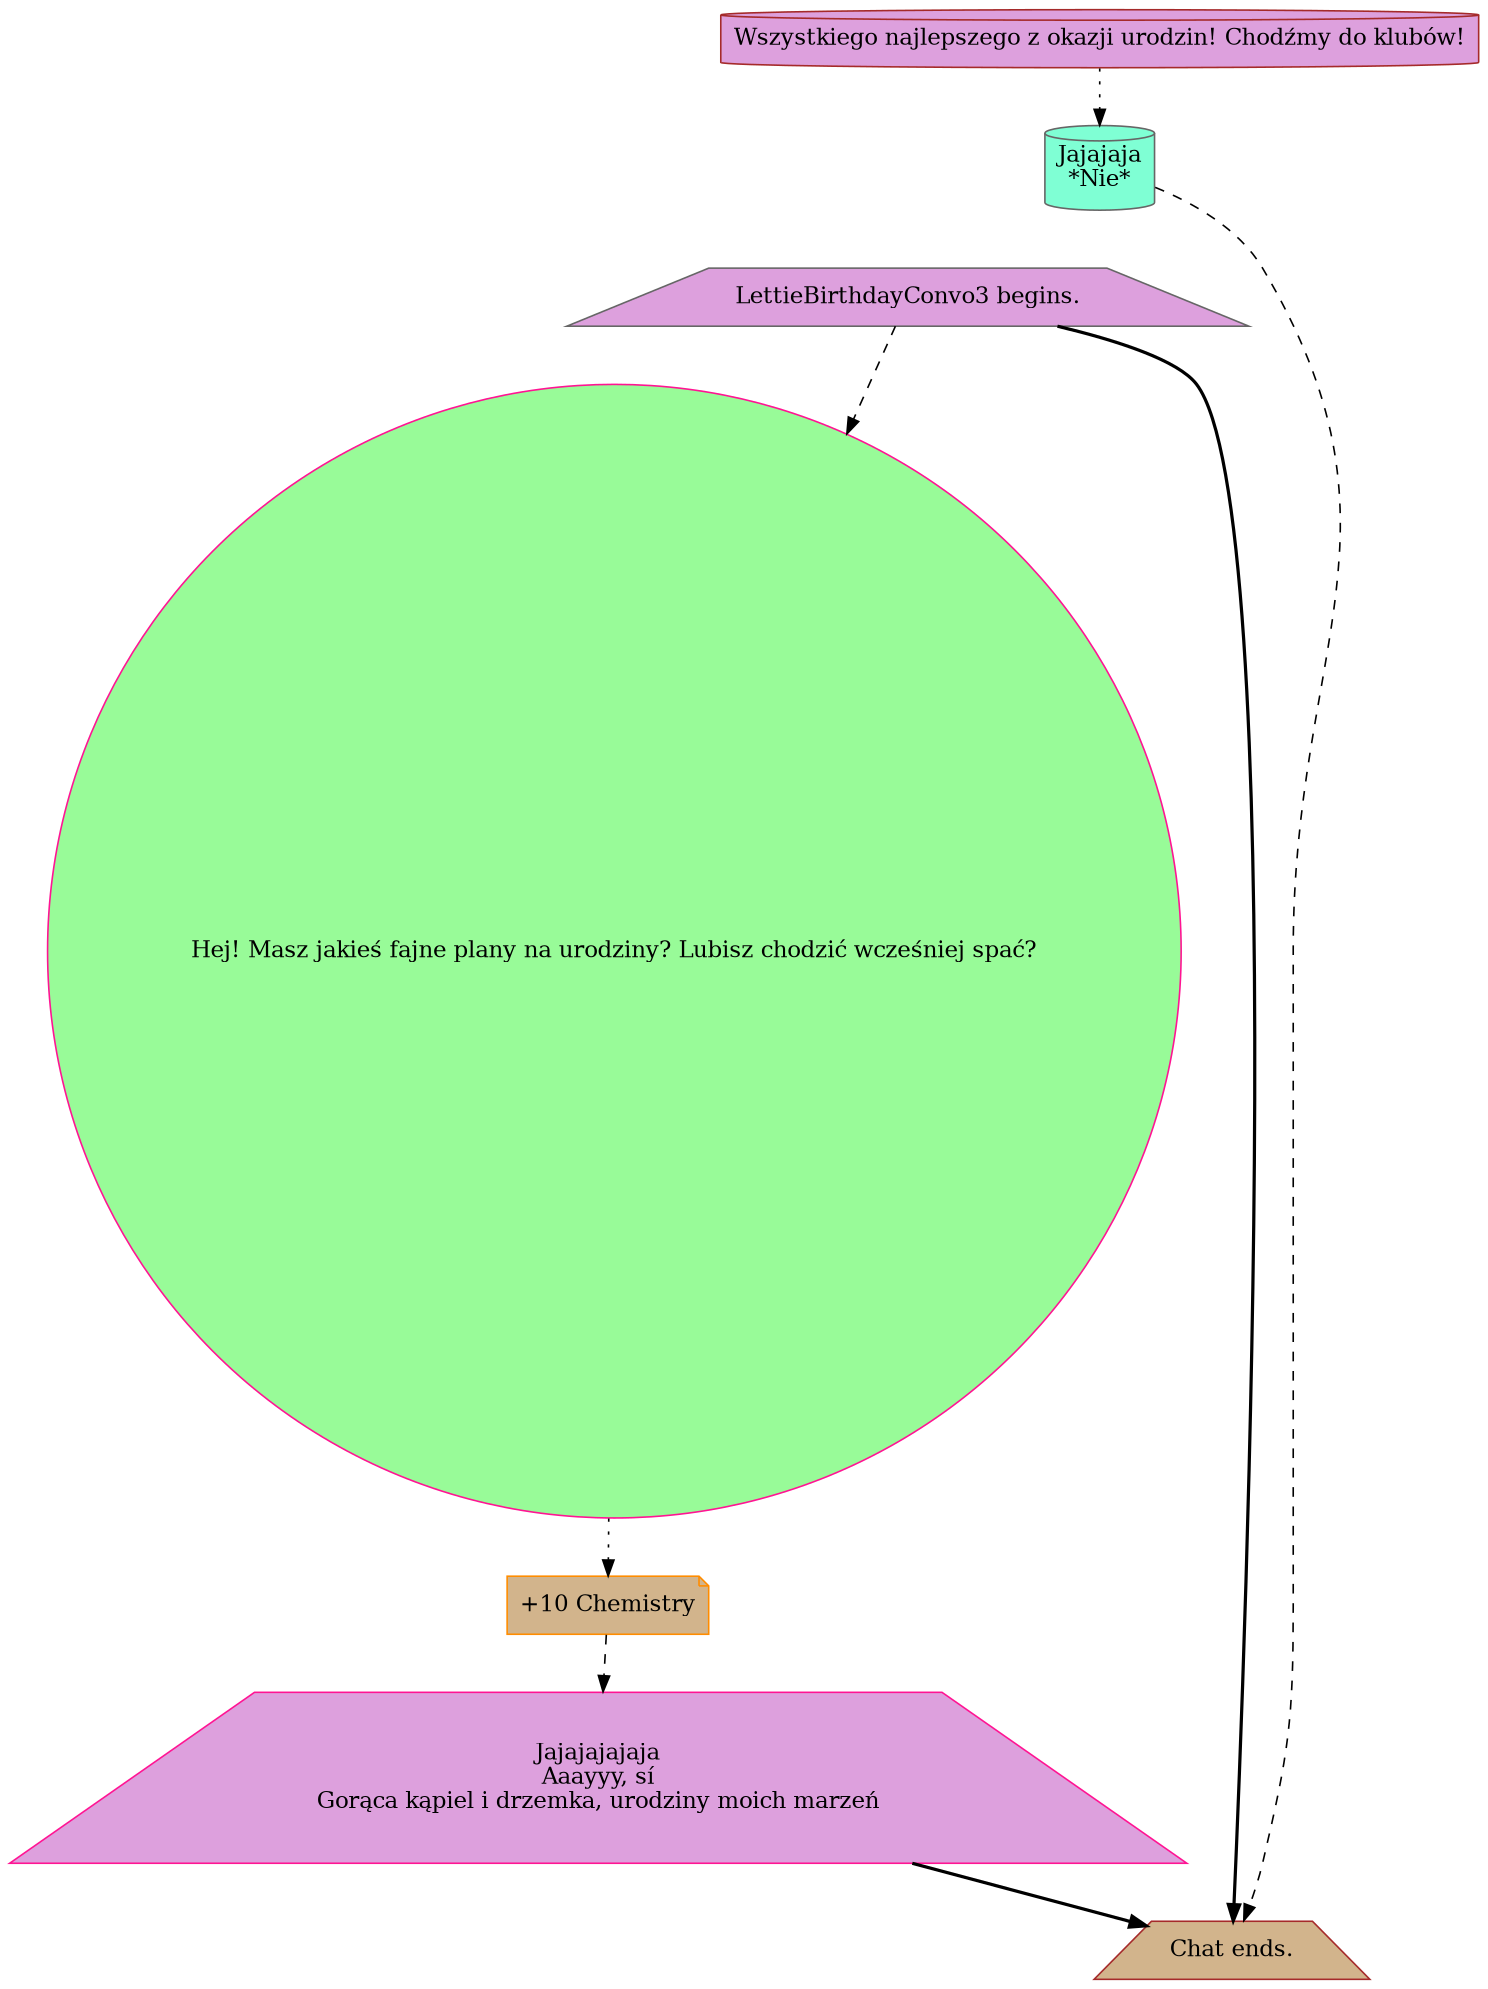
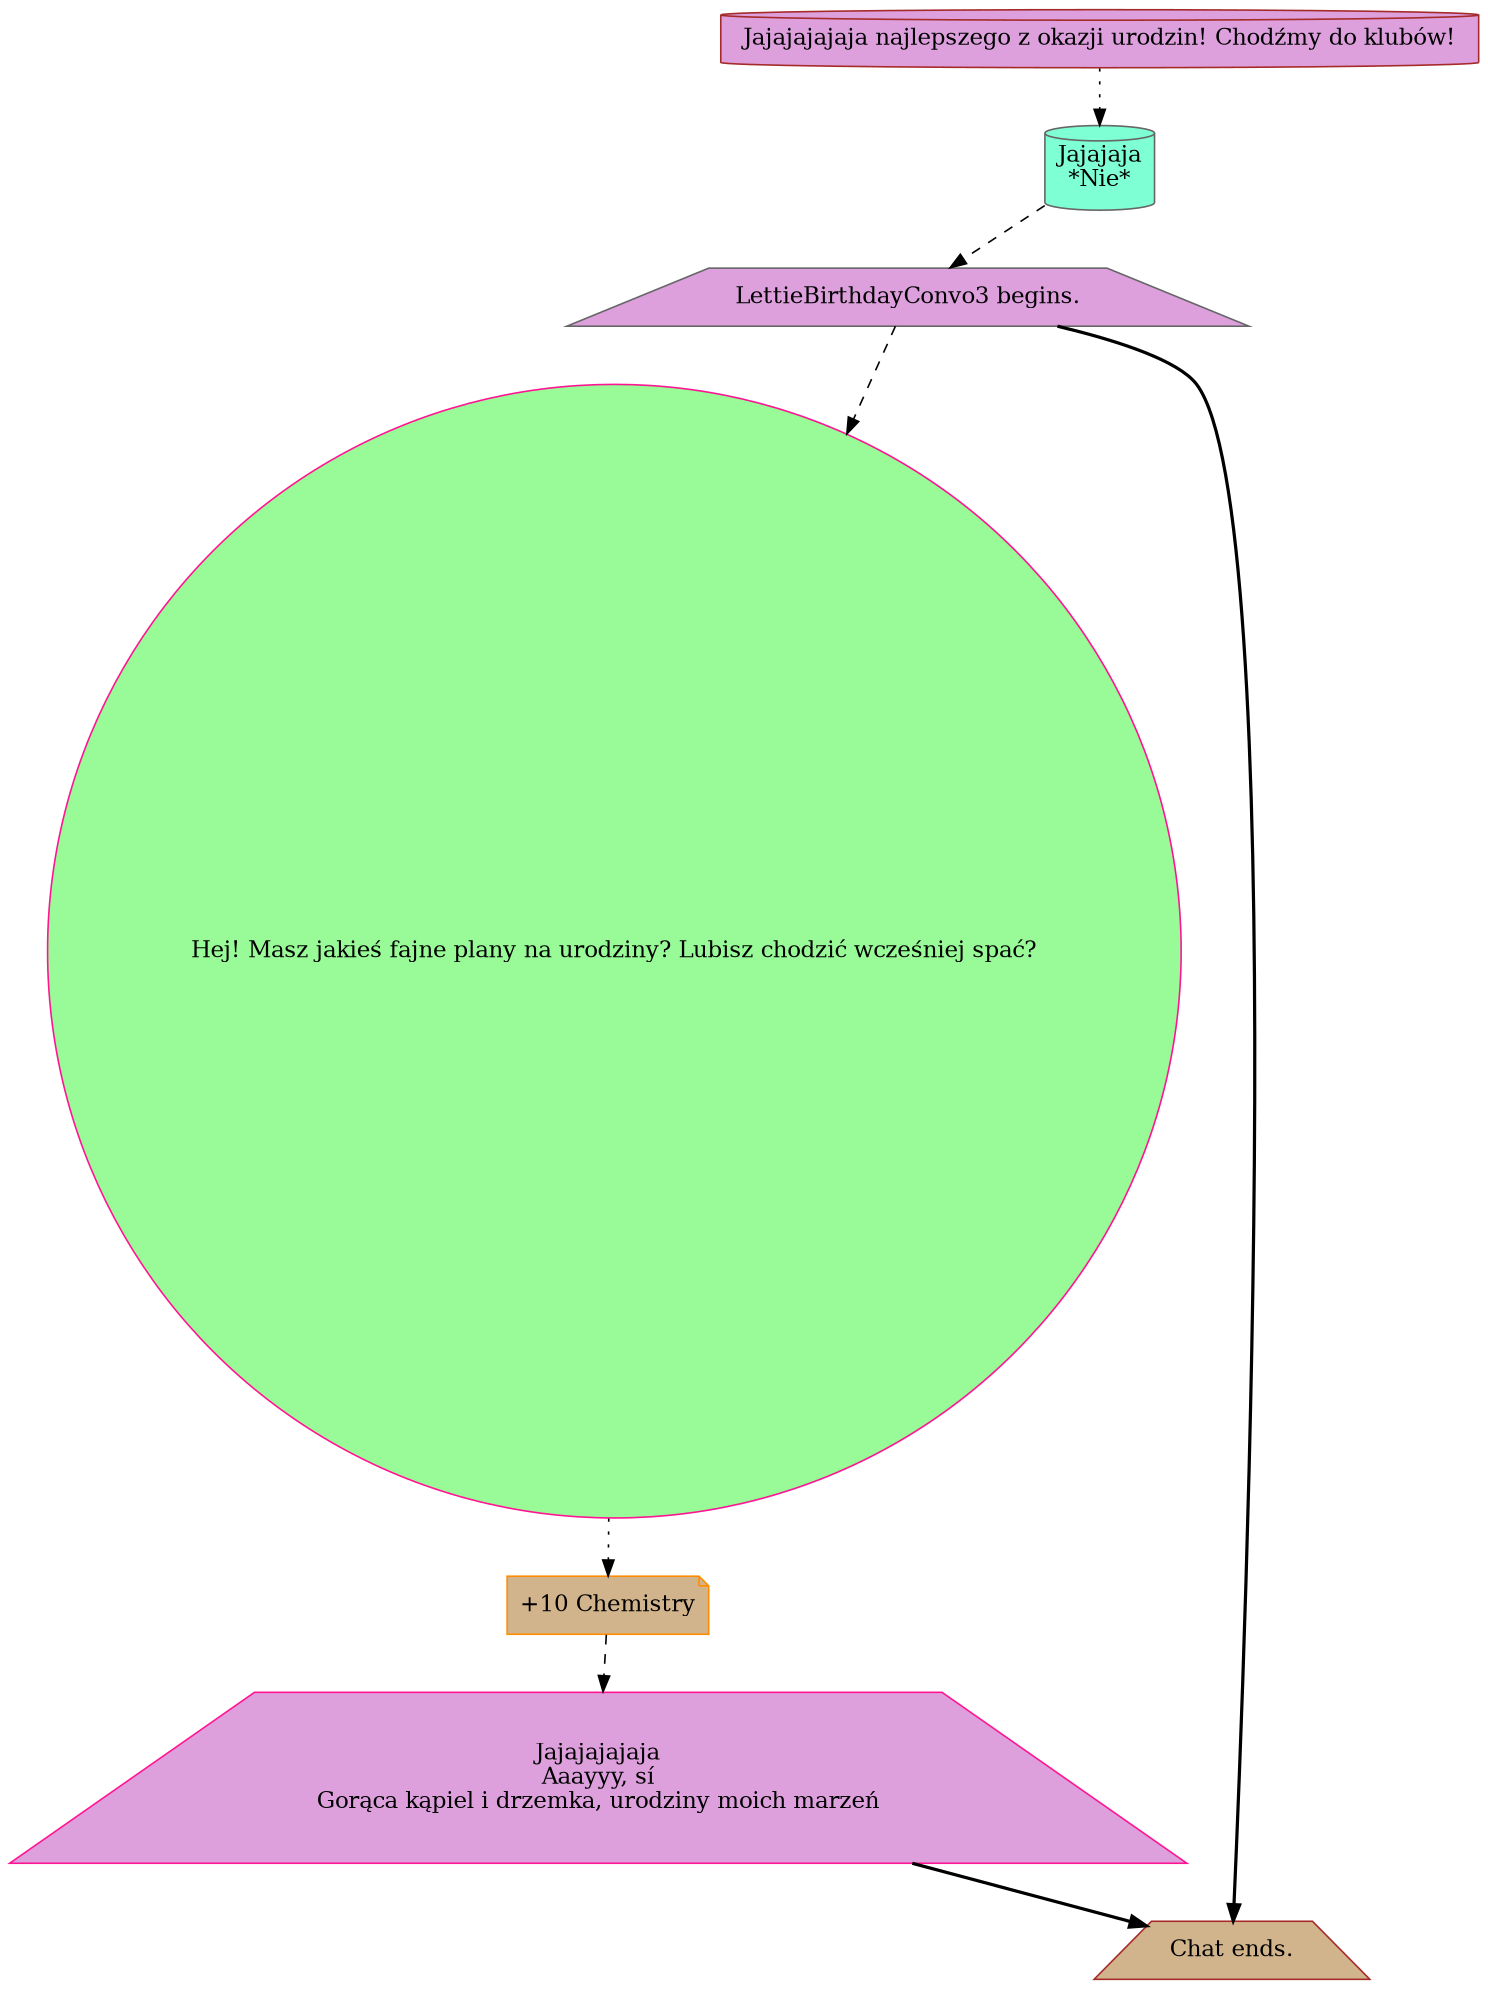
(1100, 39) -> (1100, 39)
(1293, 1012) -> (1004, 232)
